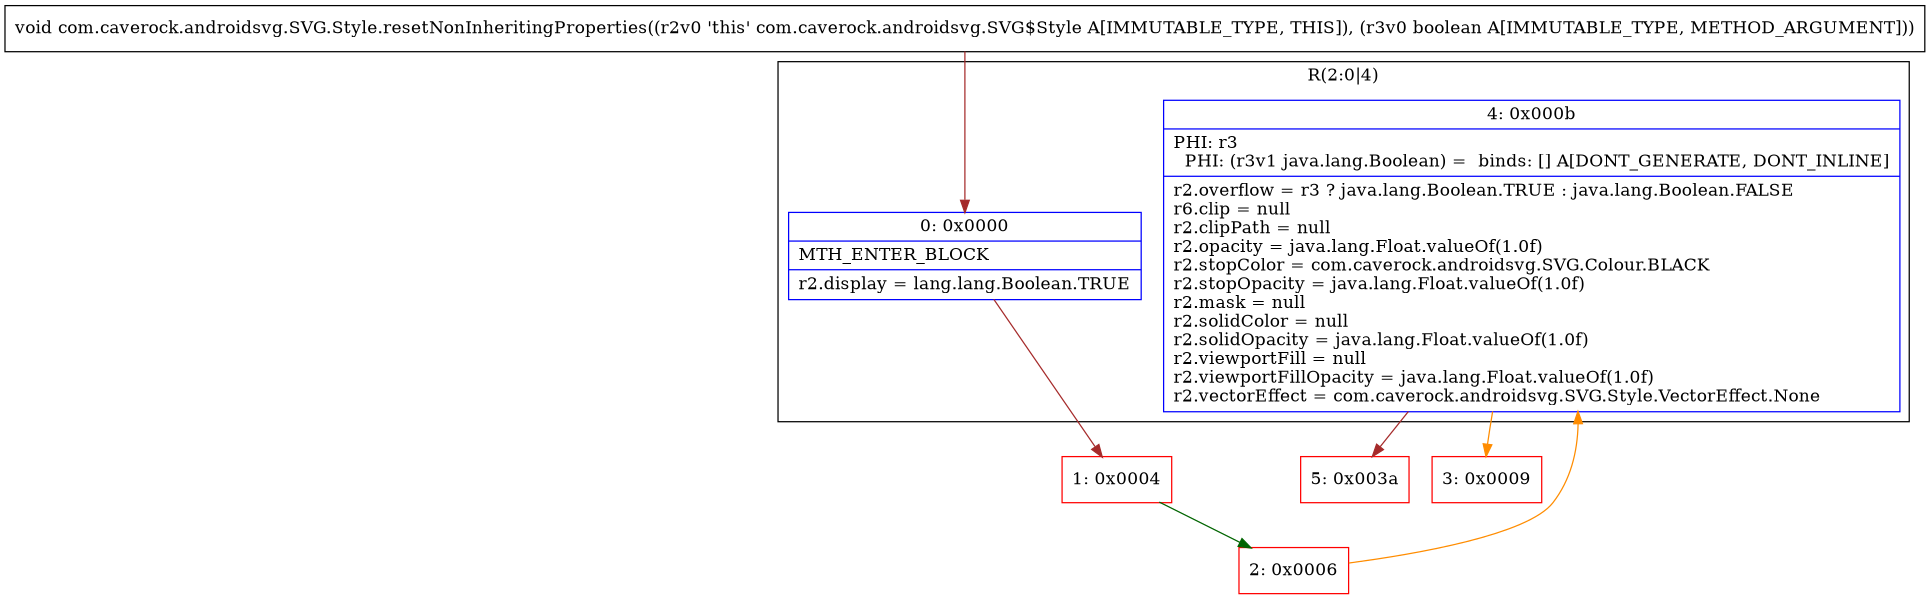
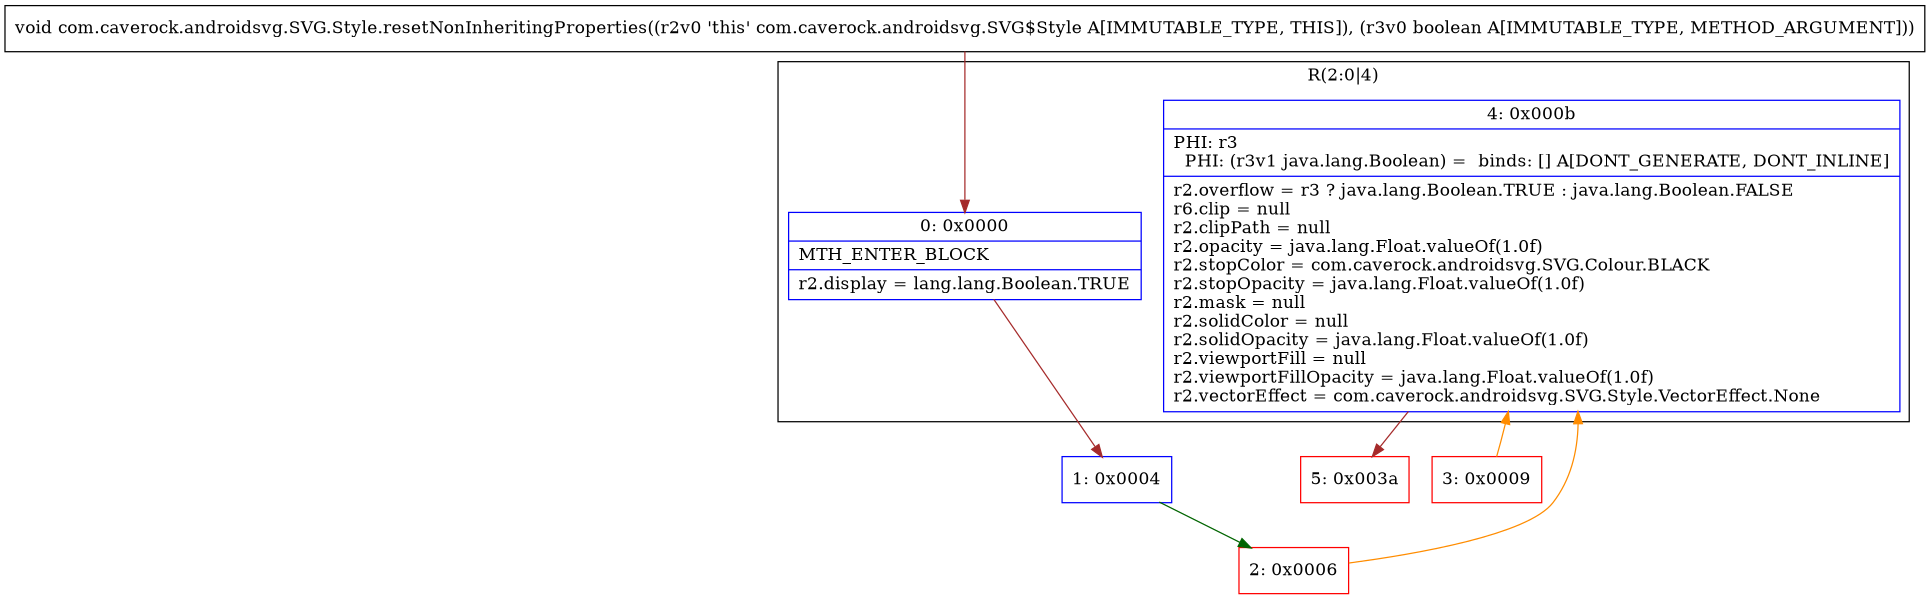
(1490, 429) -> (1501, 440)
(1117, 480) -> (1117, 480)
